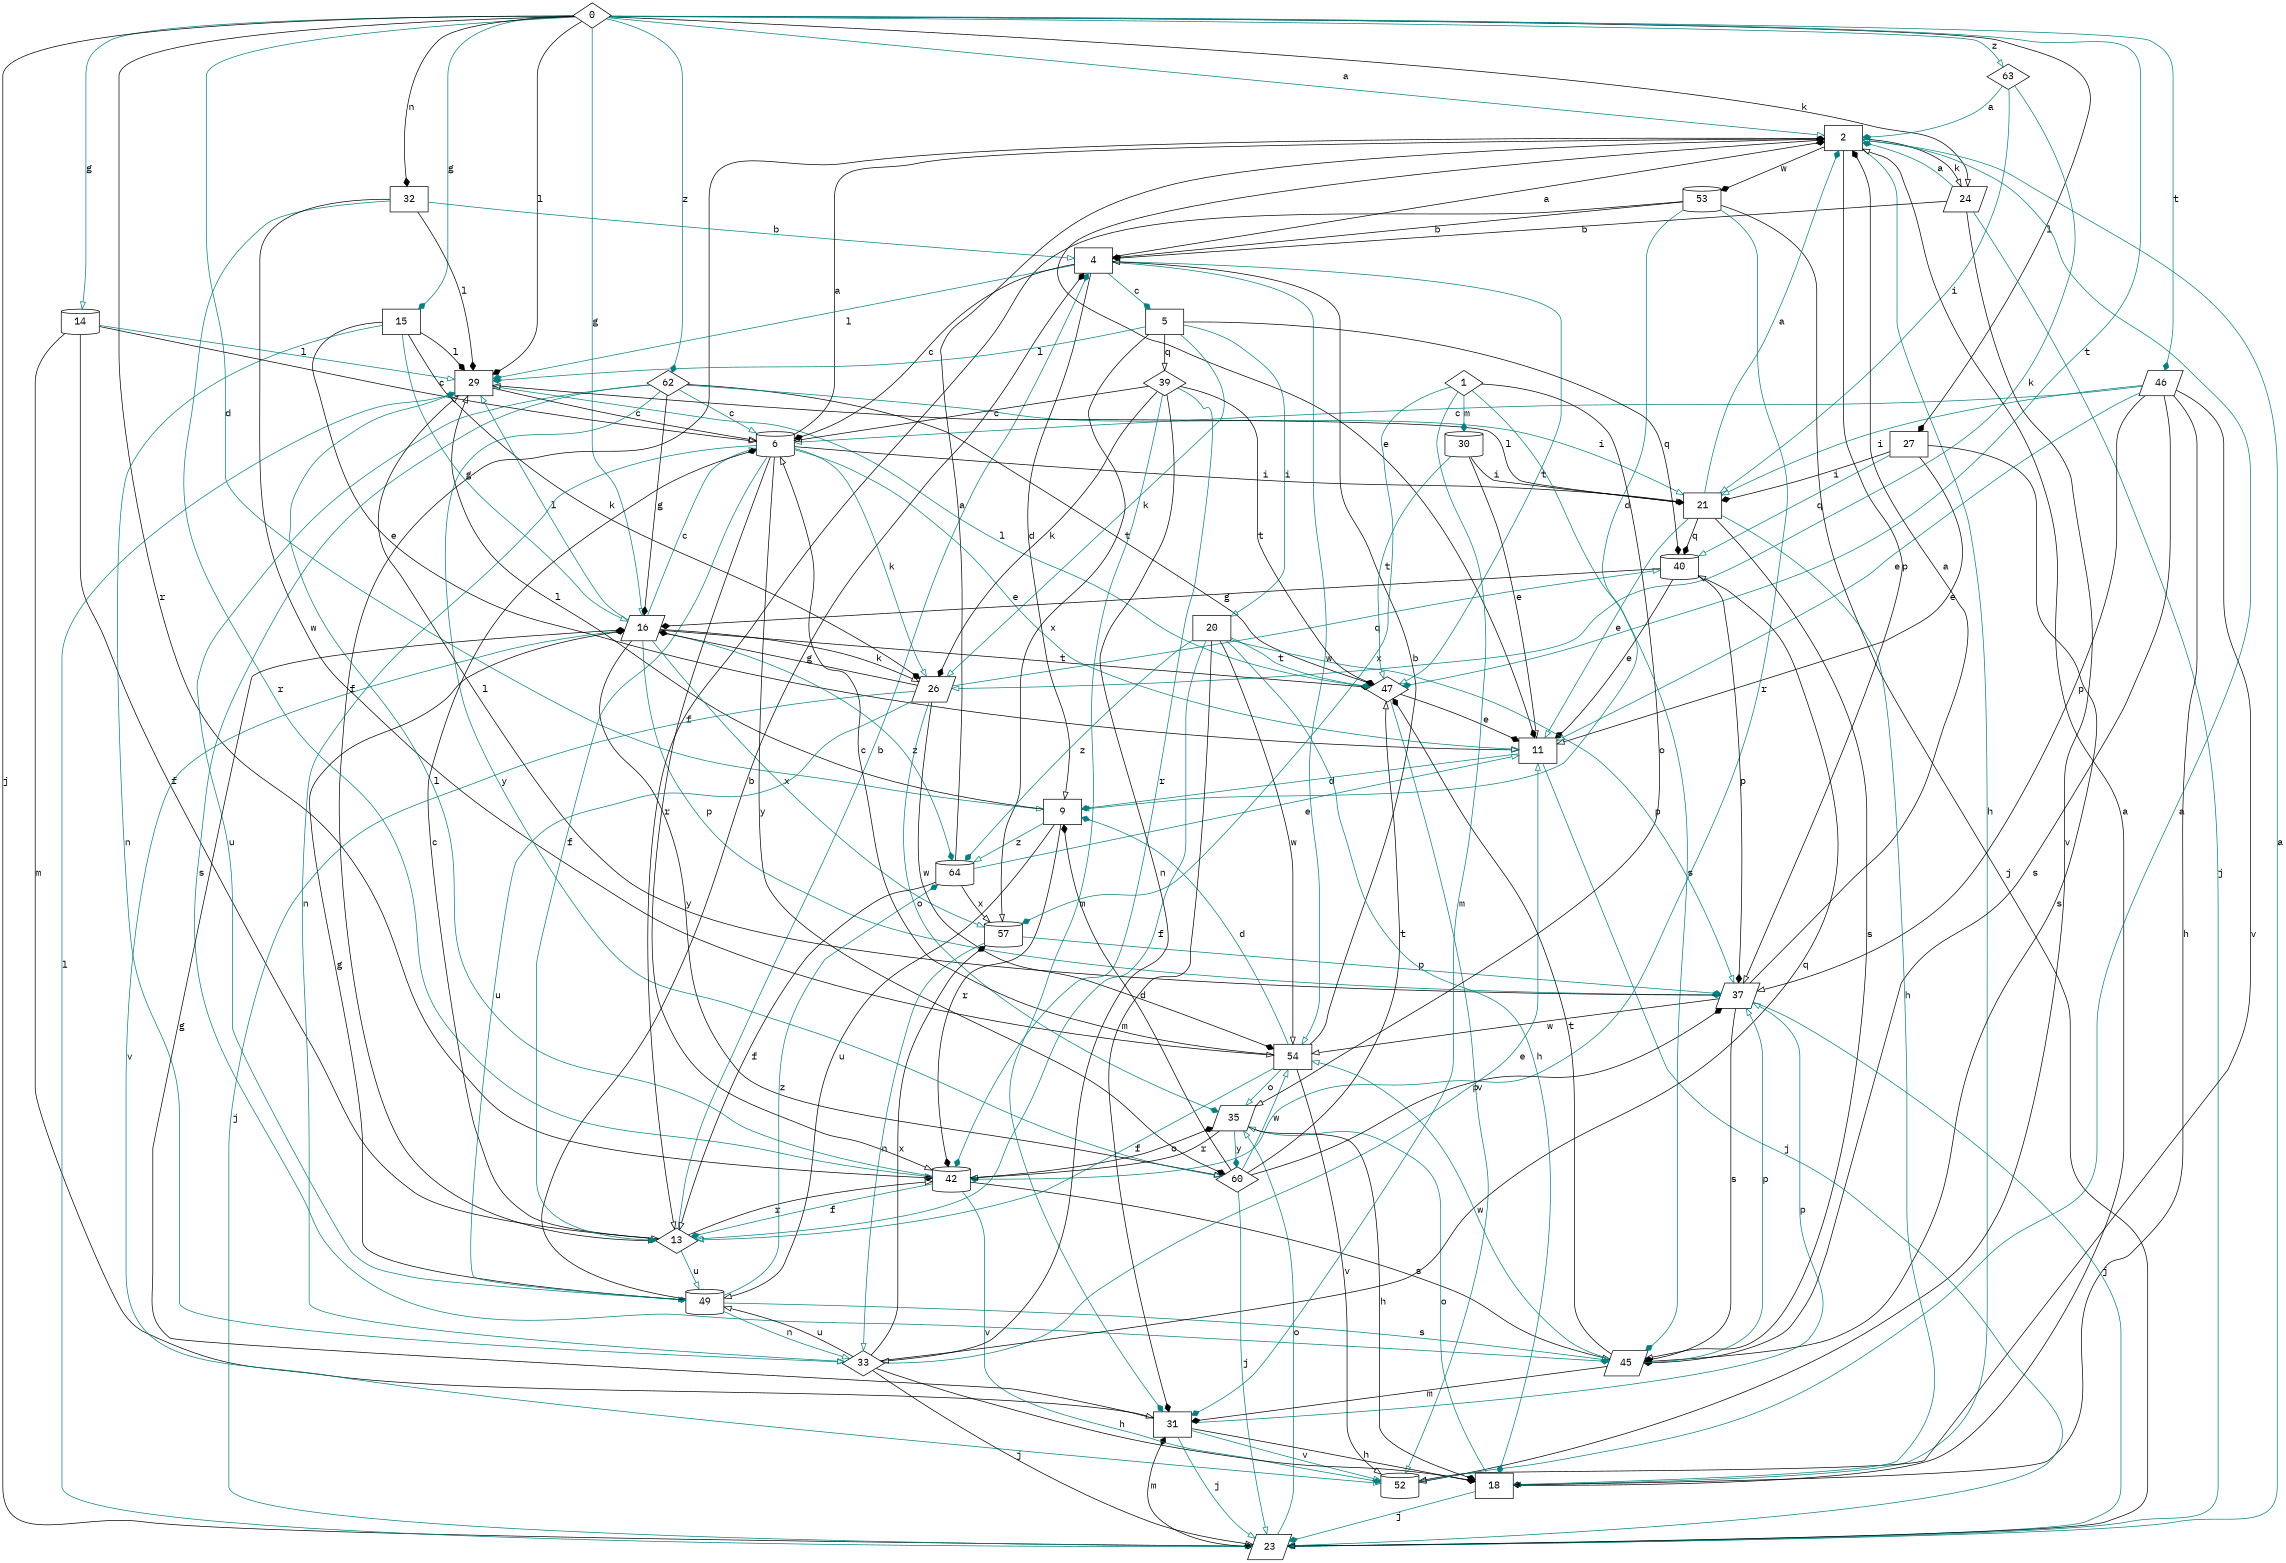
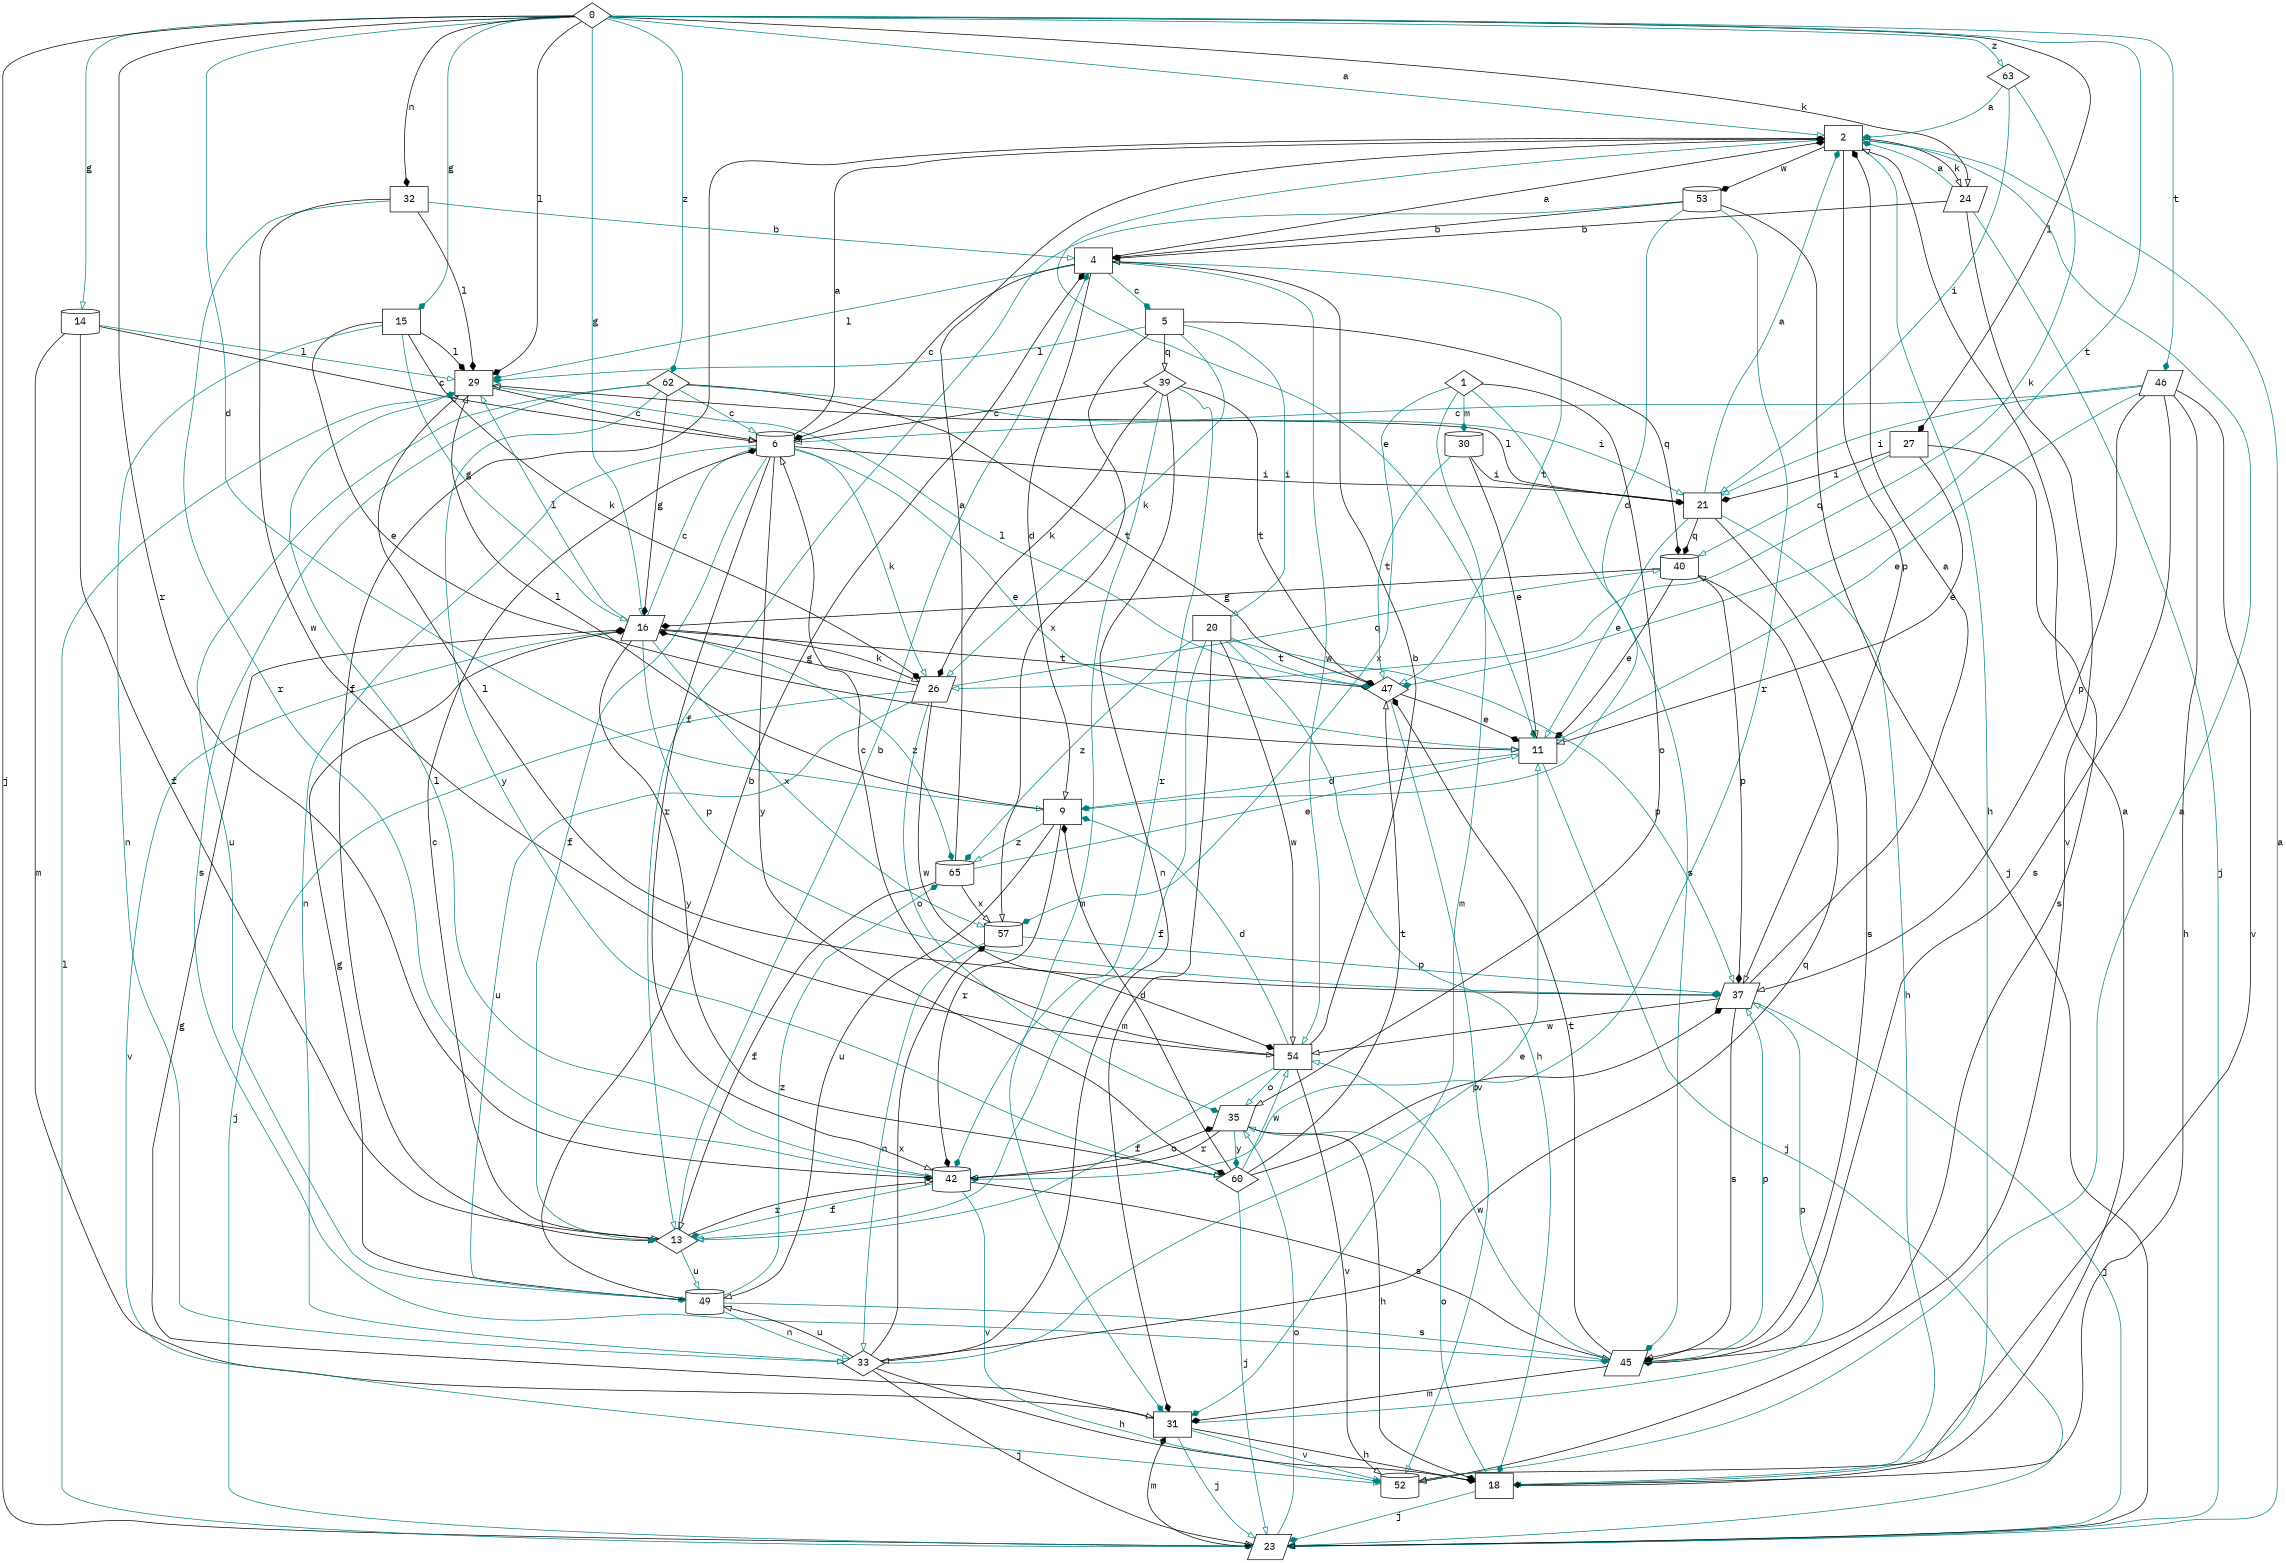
(1122, 223) -> (1122, 223)
(963, 371) -> (963, 371)
(955, 873) -> (955, 873)
